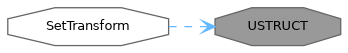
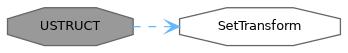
(185, 27) -> (149, 27)
